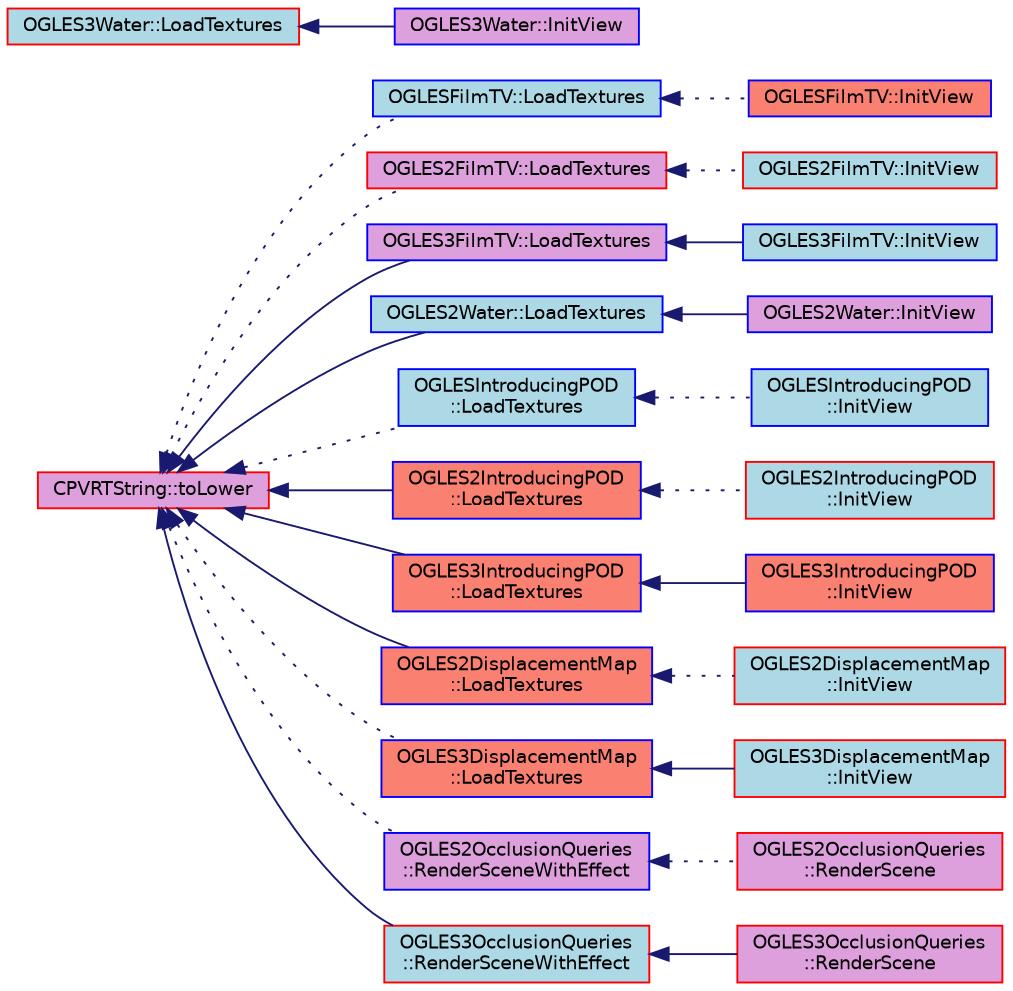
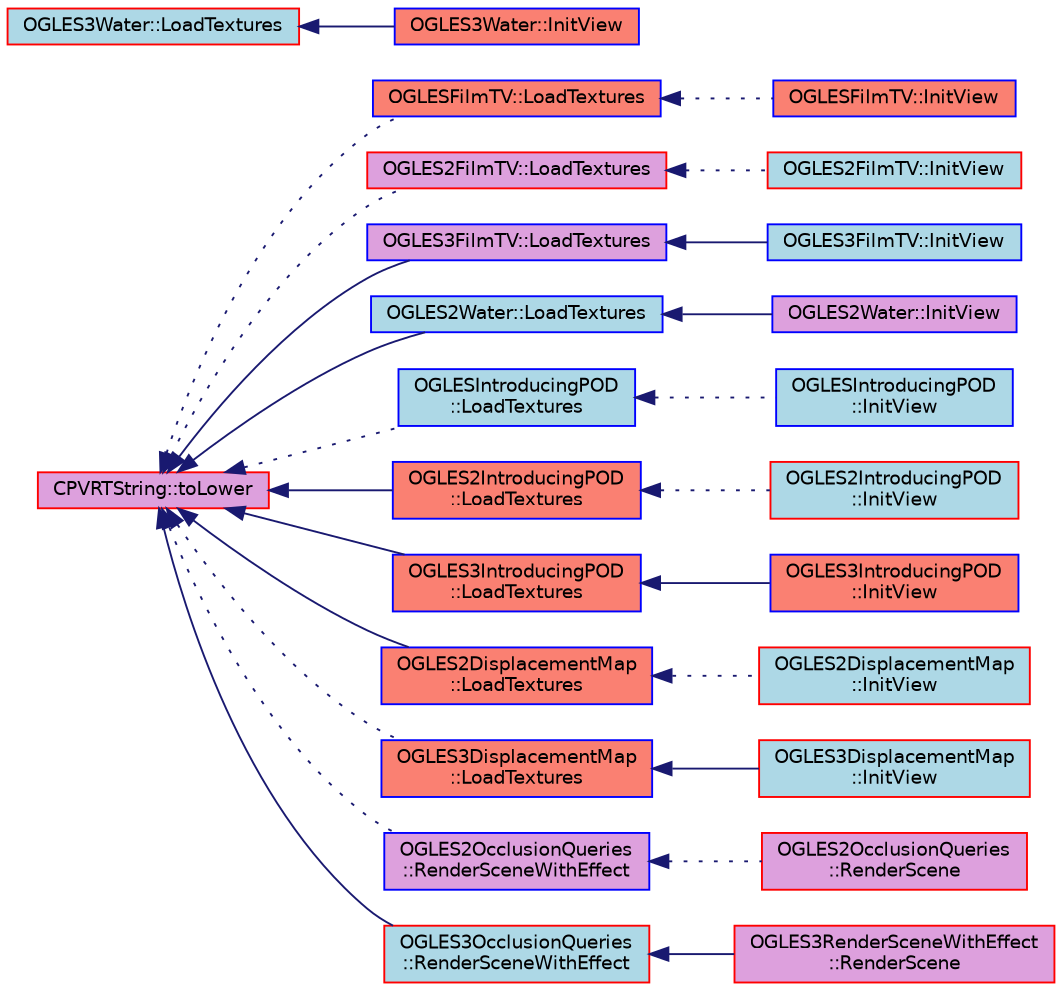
(517, 27) -> (517, 27)
(517, 98) -> (517, 98)
(870, 954) -> (894, 954)
